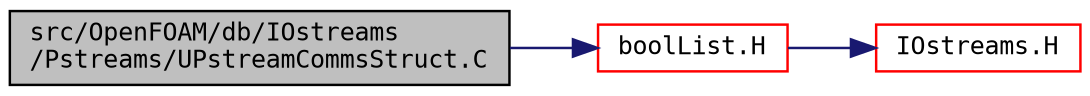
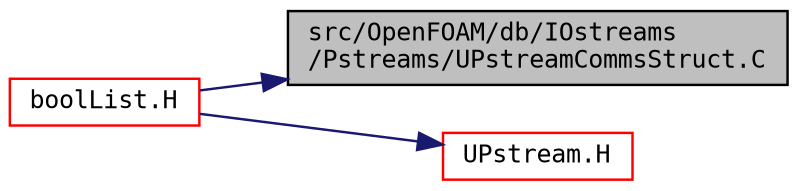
(541, 48) -> (231, 86)
(978, 48) -> (538, 156)
